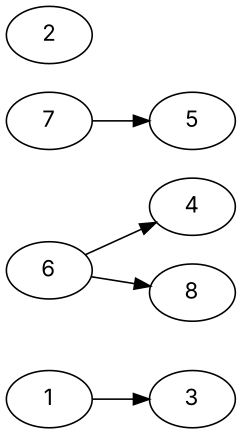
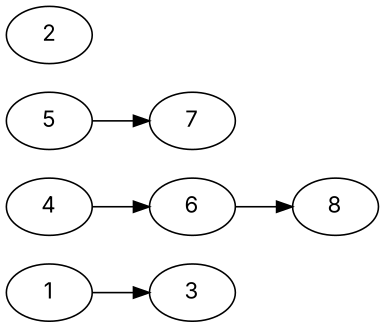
(113, 121) -> (113, 121)
(113, 242) -> (113, 207)
